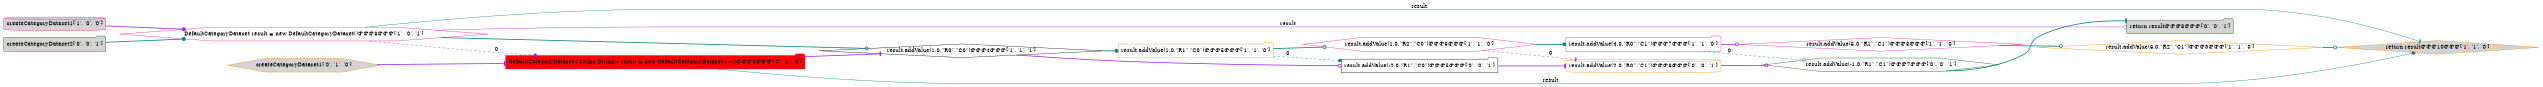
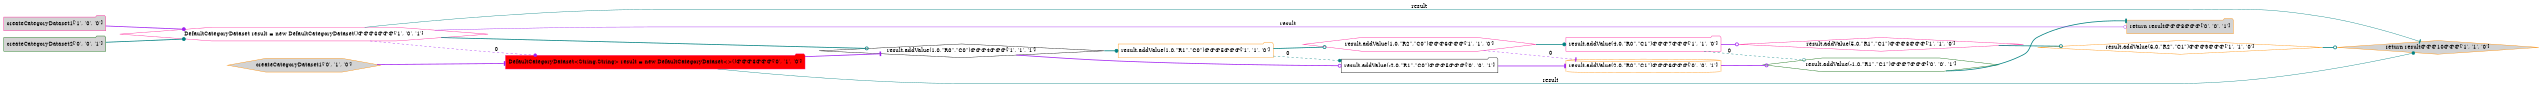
(55, 24) -> (55, 24)
(2180, 27) -> (2180, 27)
